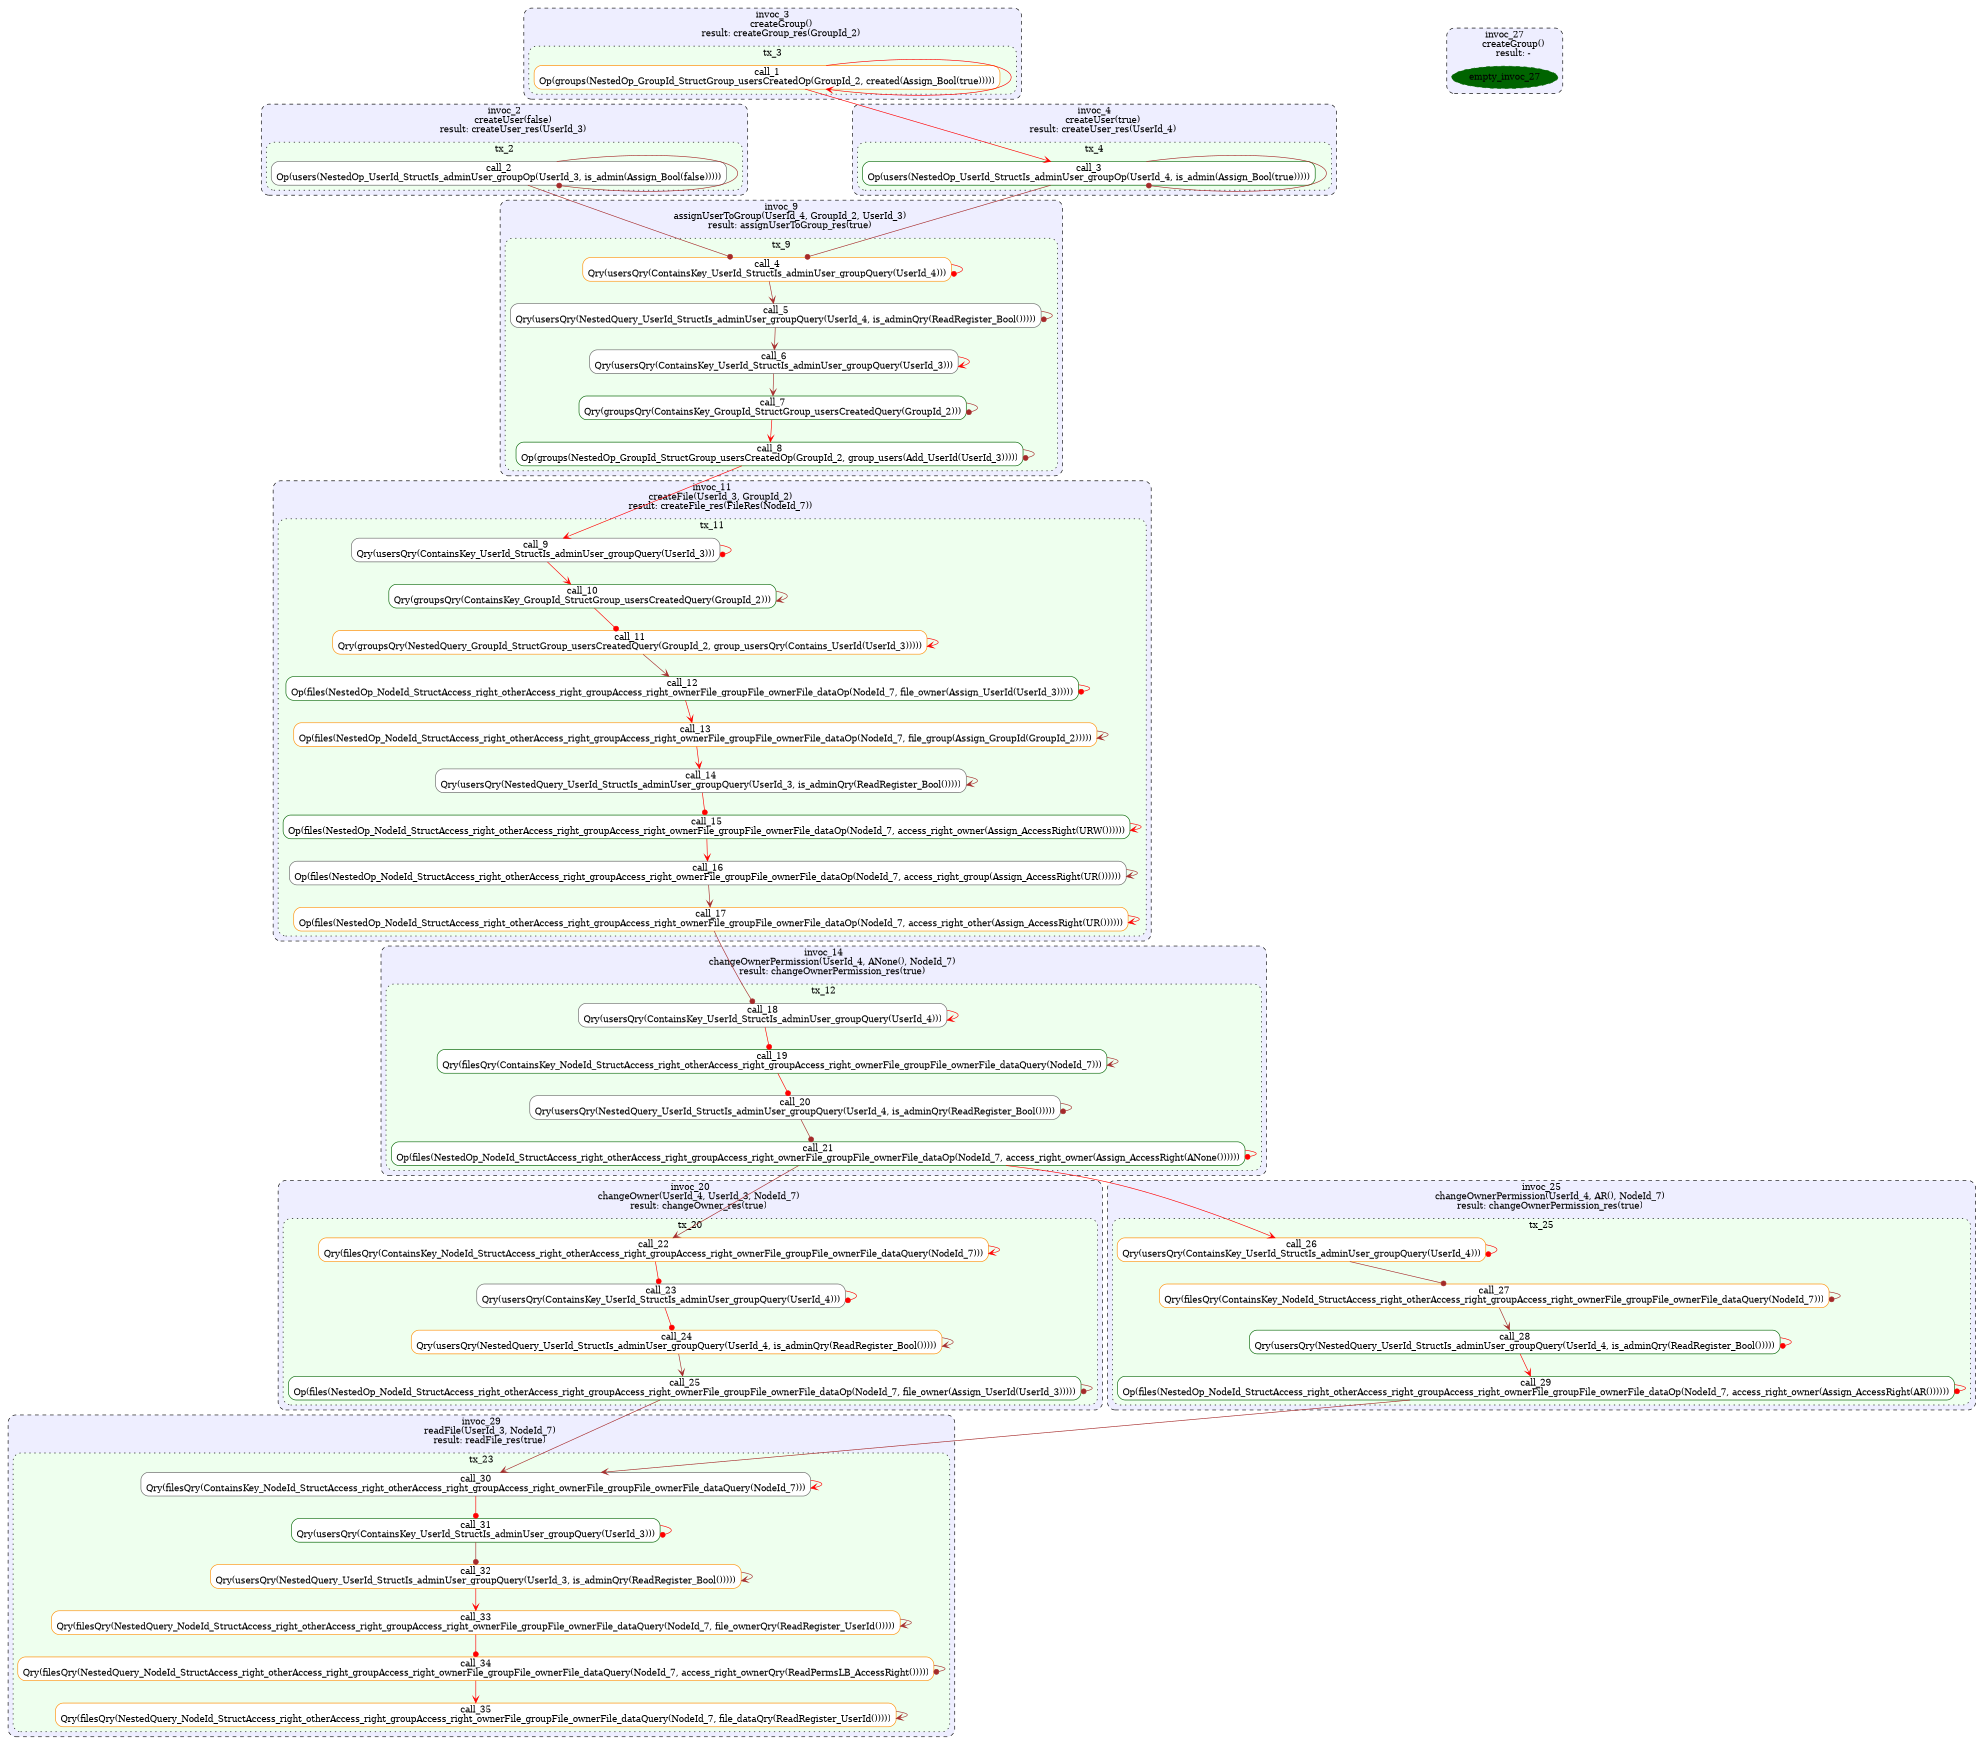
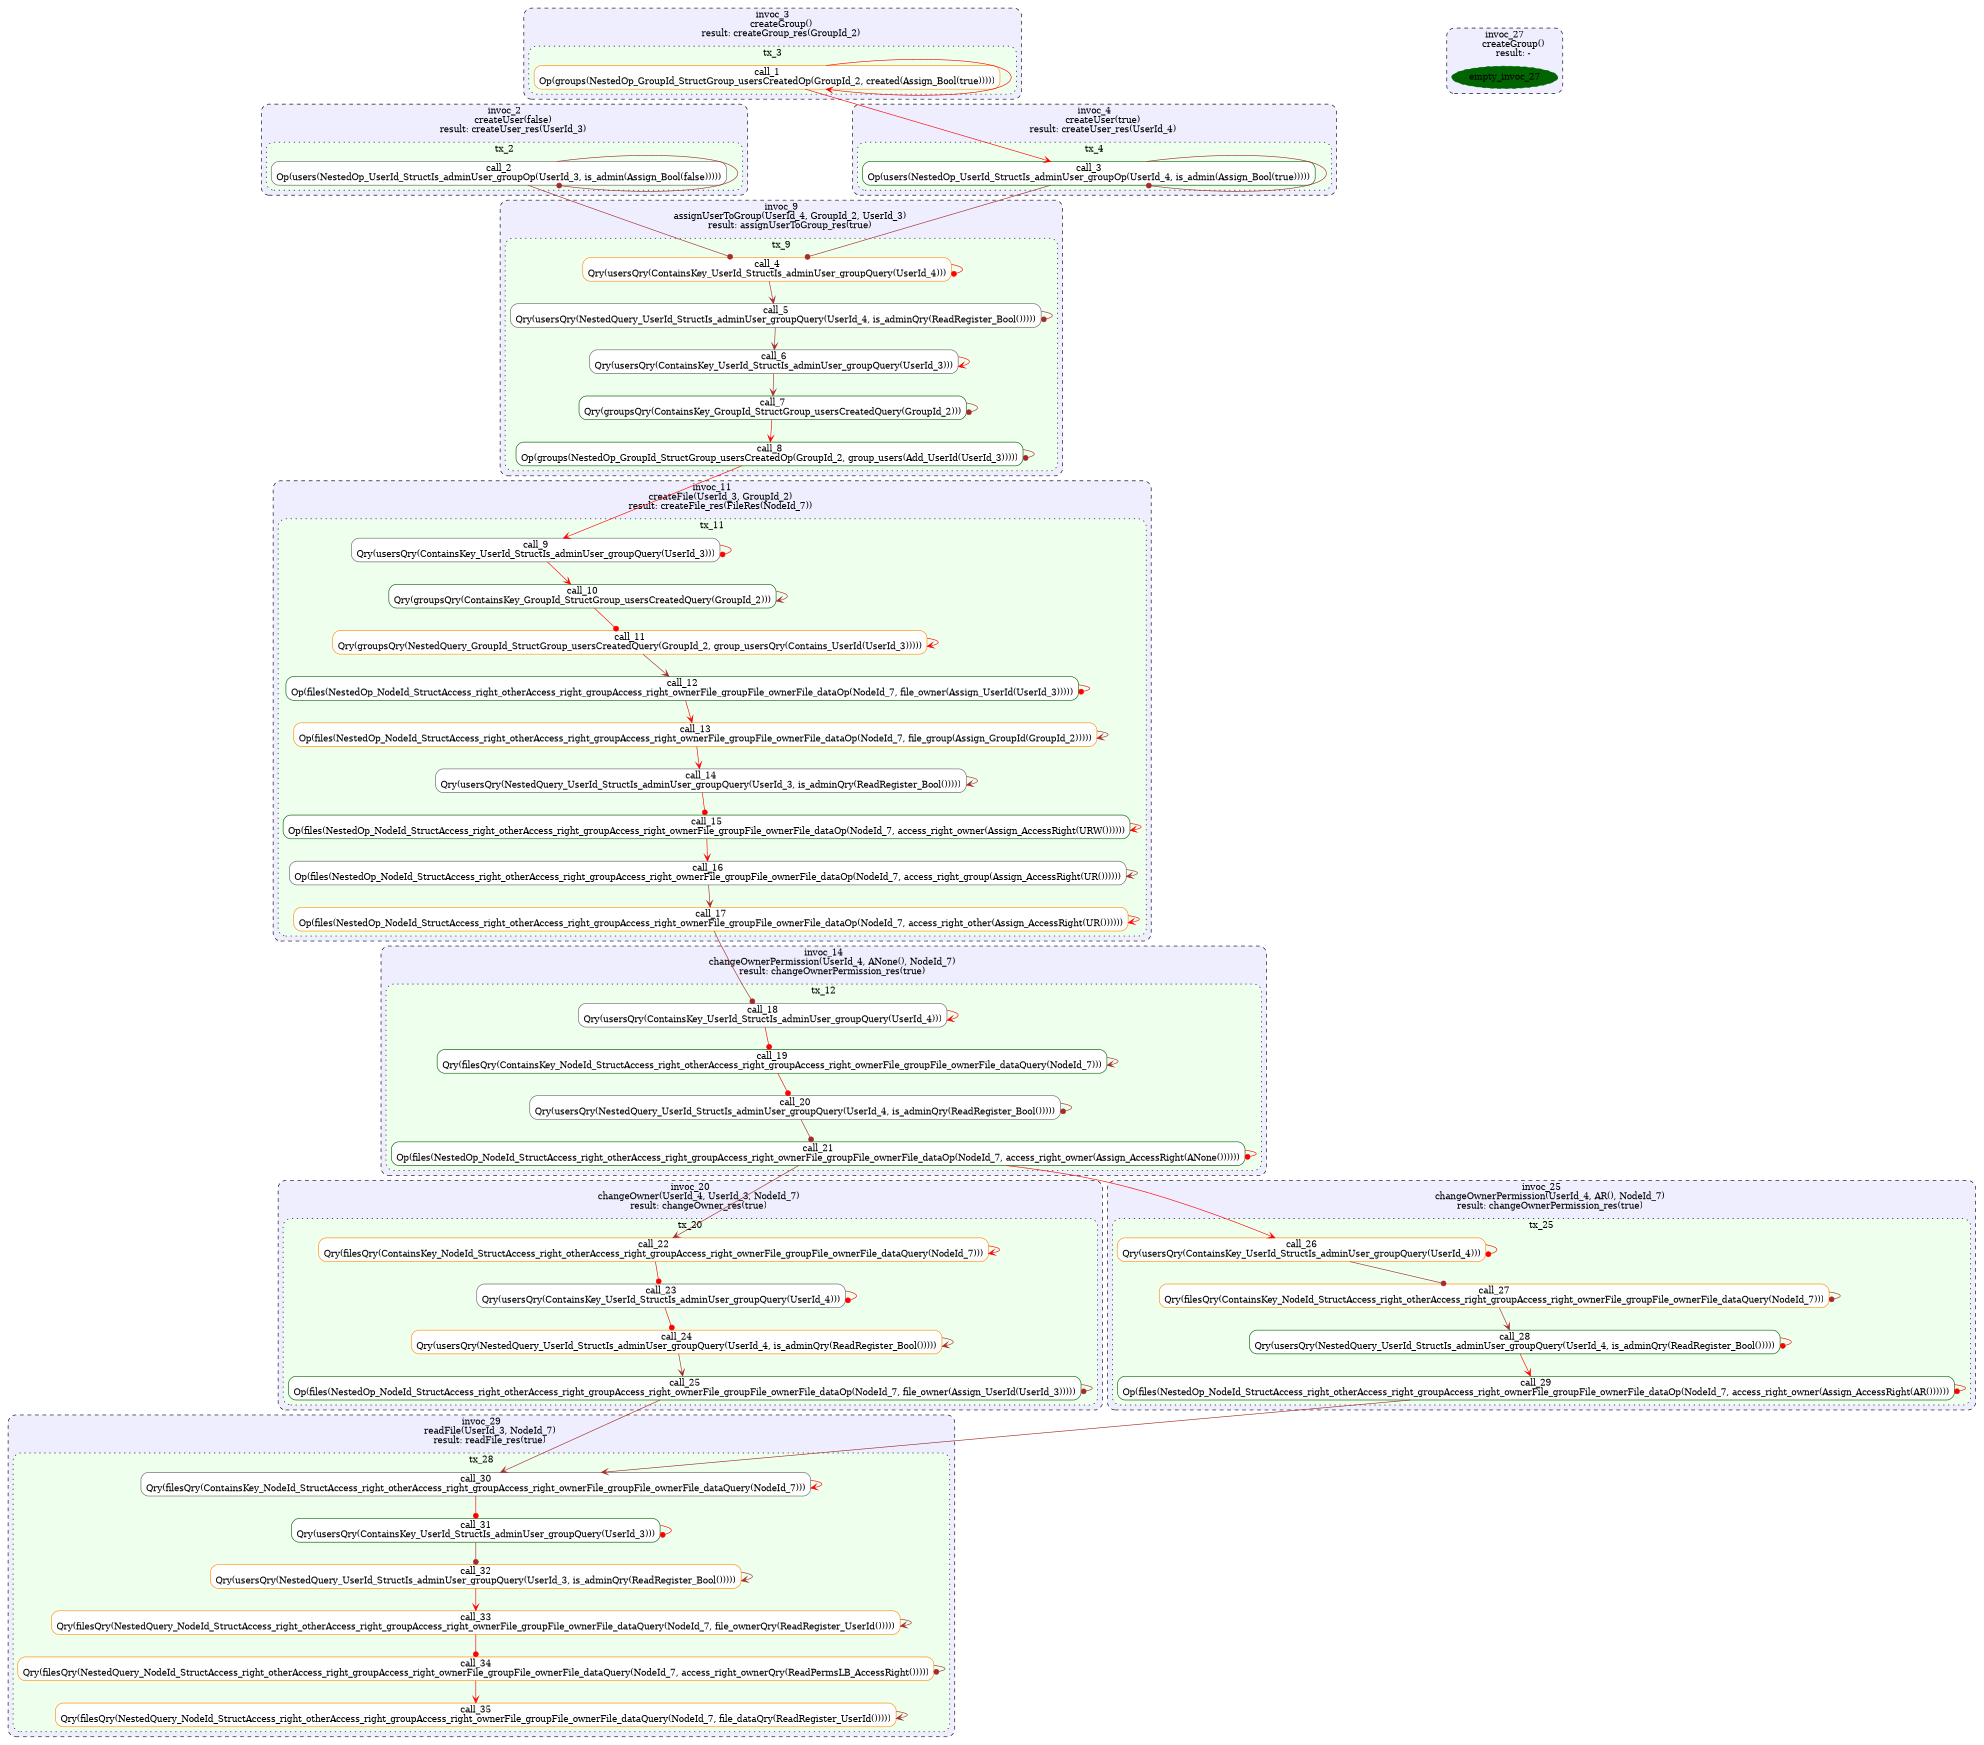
(481, 1460) -> (481, 1460)
